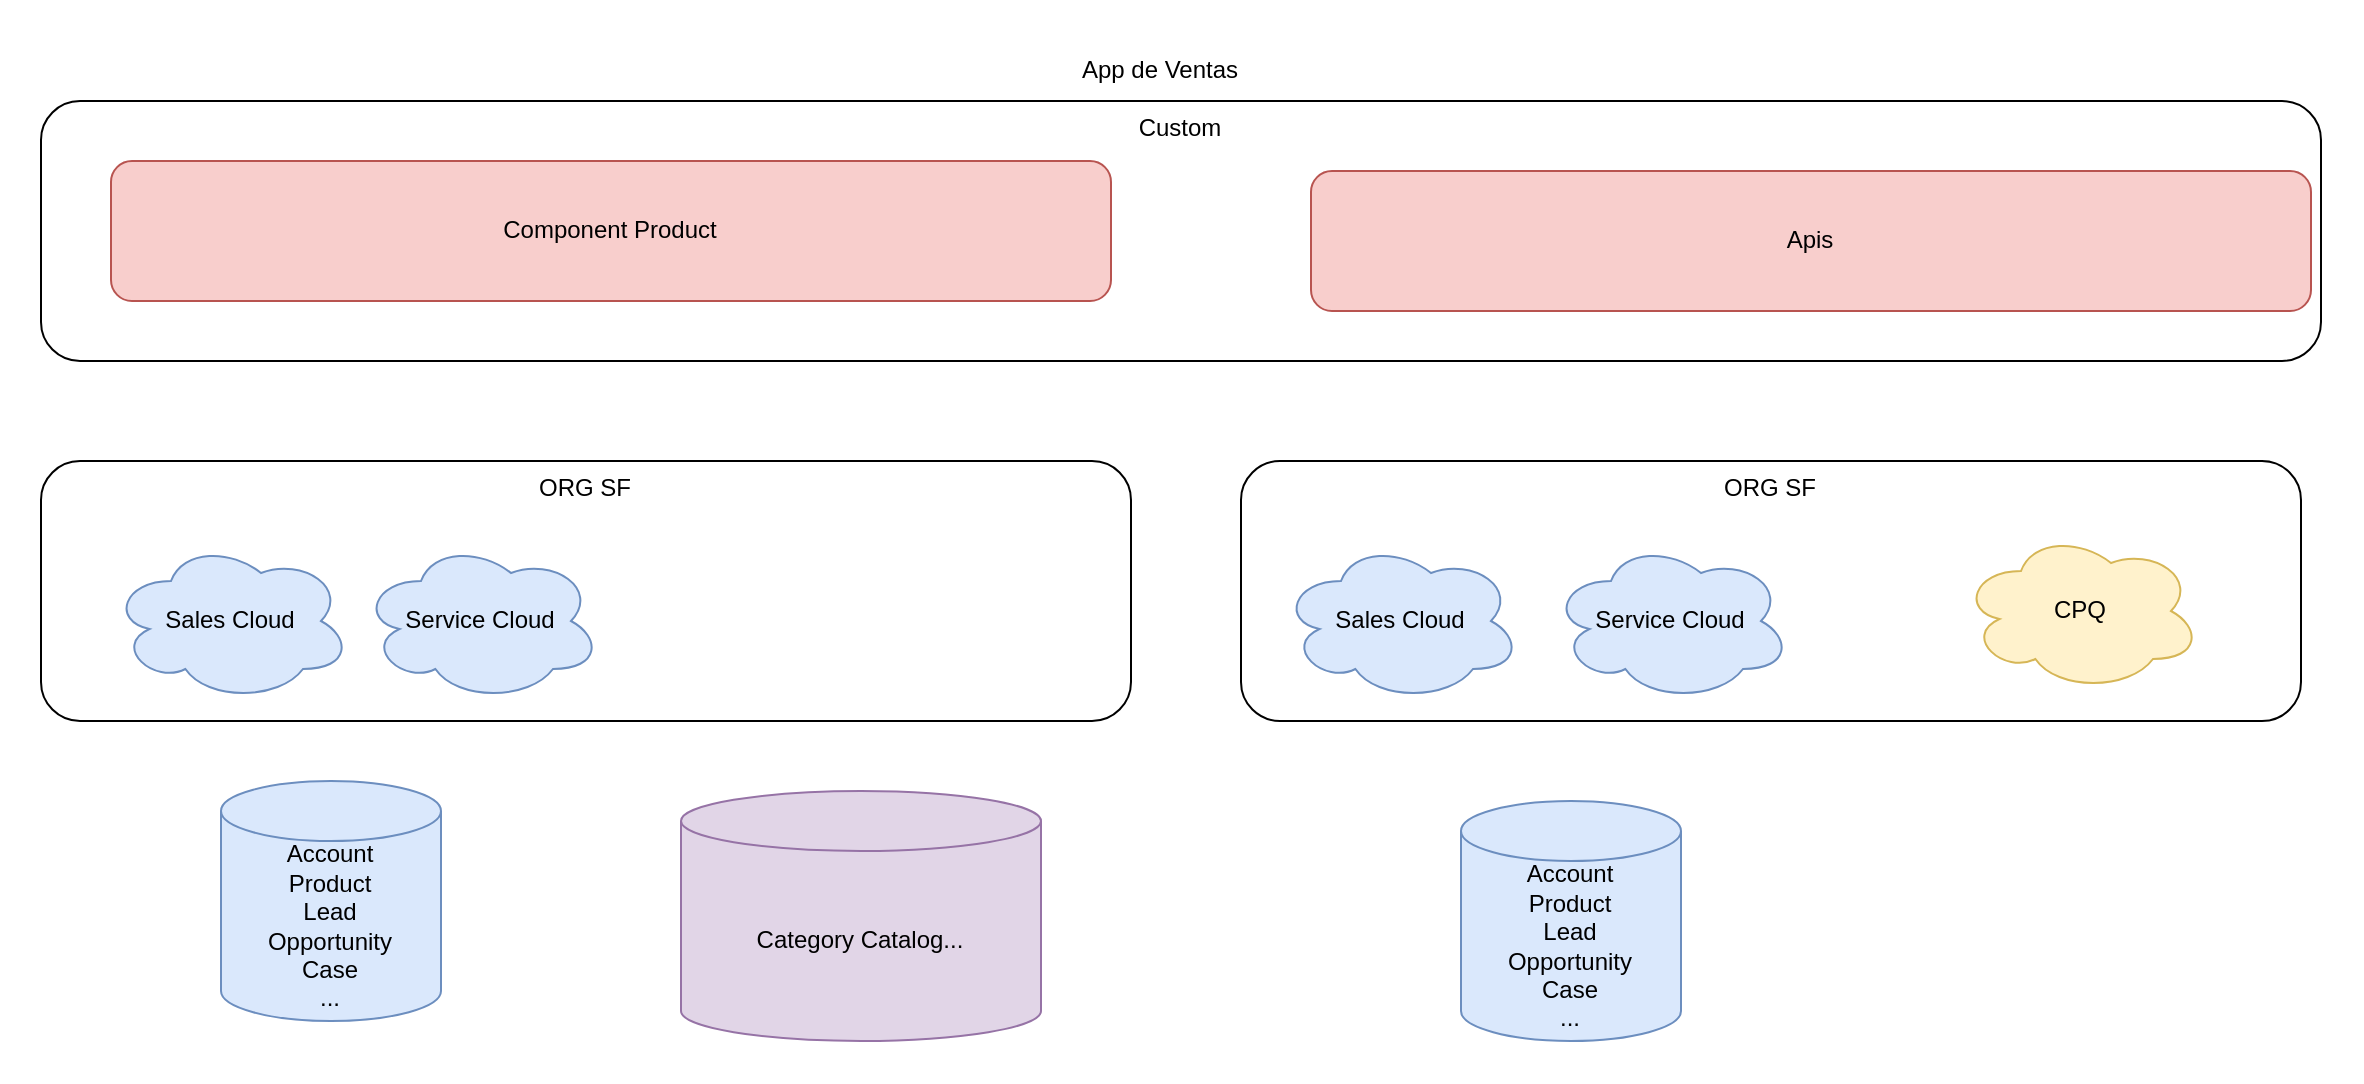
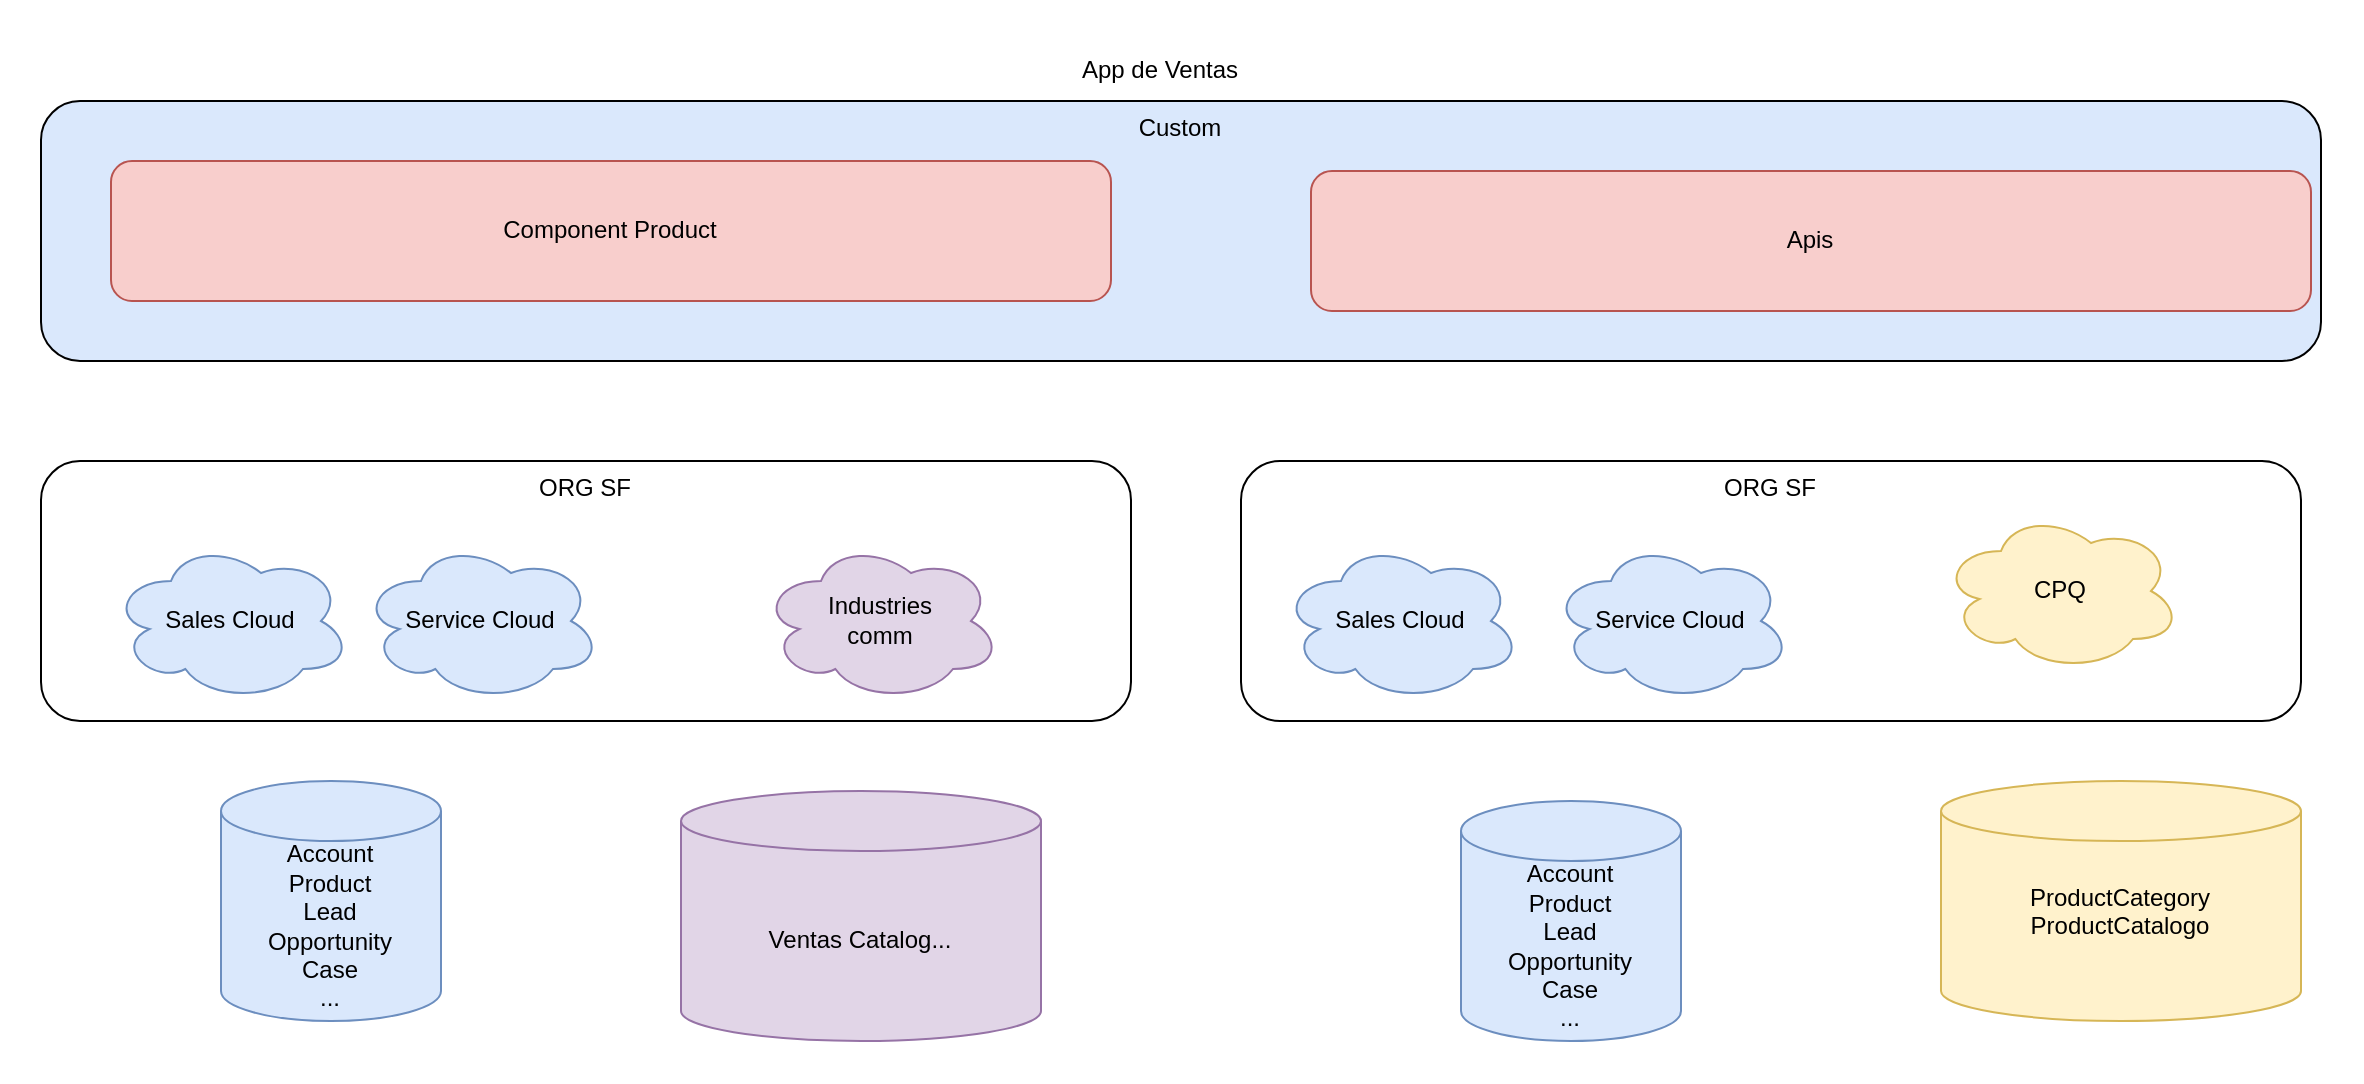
(1181, 231) -> (1181, 231)
(2081, 611) -> (2061, 591)
none -> (881, 621)
none -> (2121, 901)
(861, 941) -> (861, 941)
